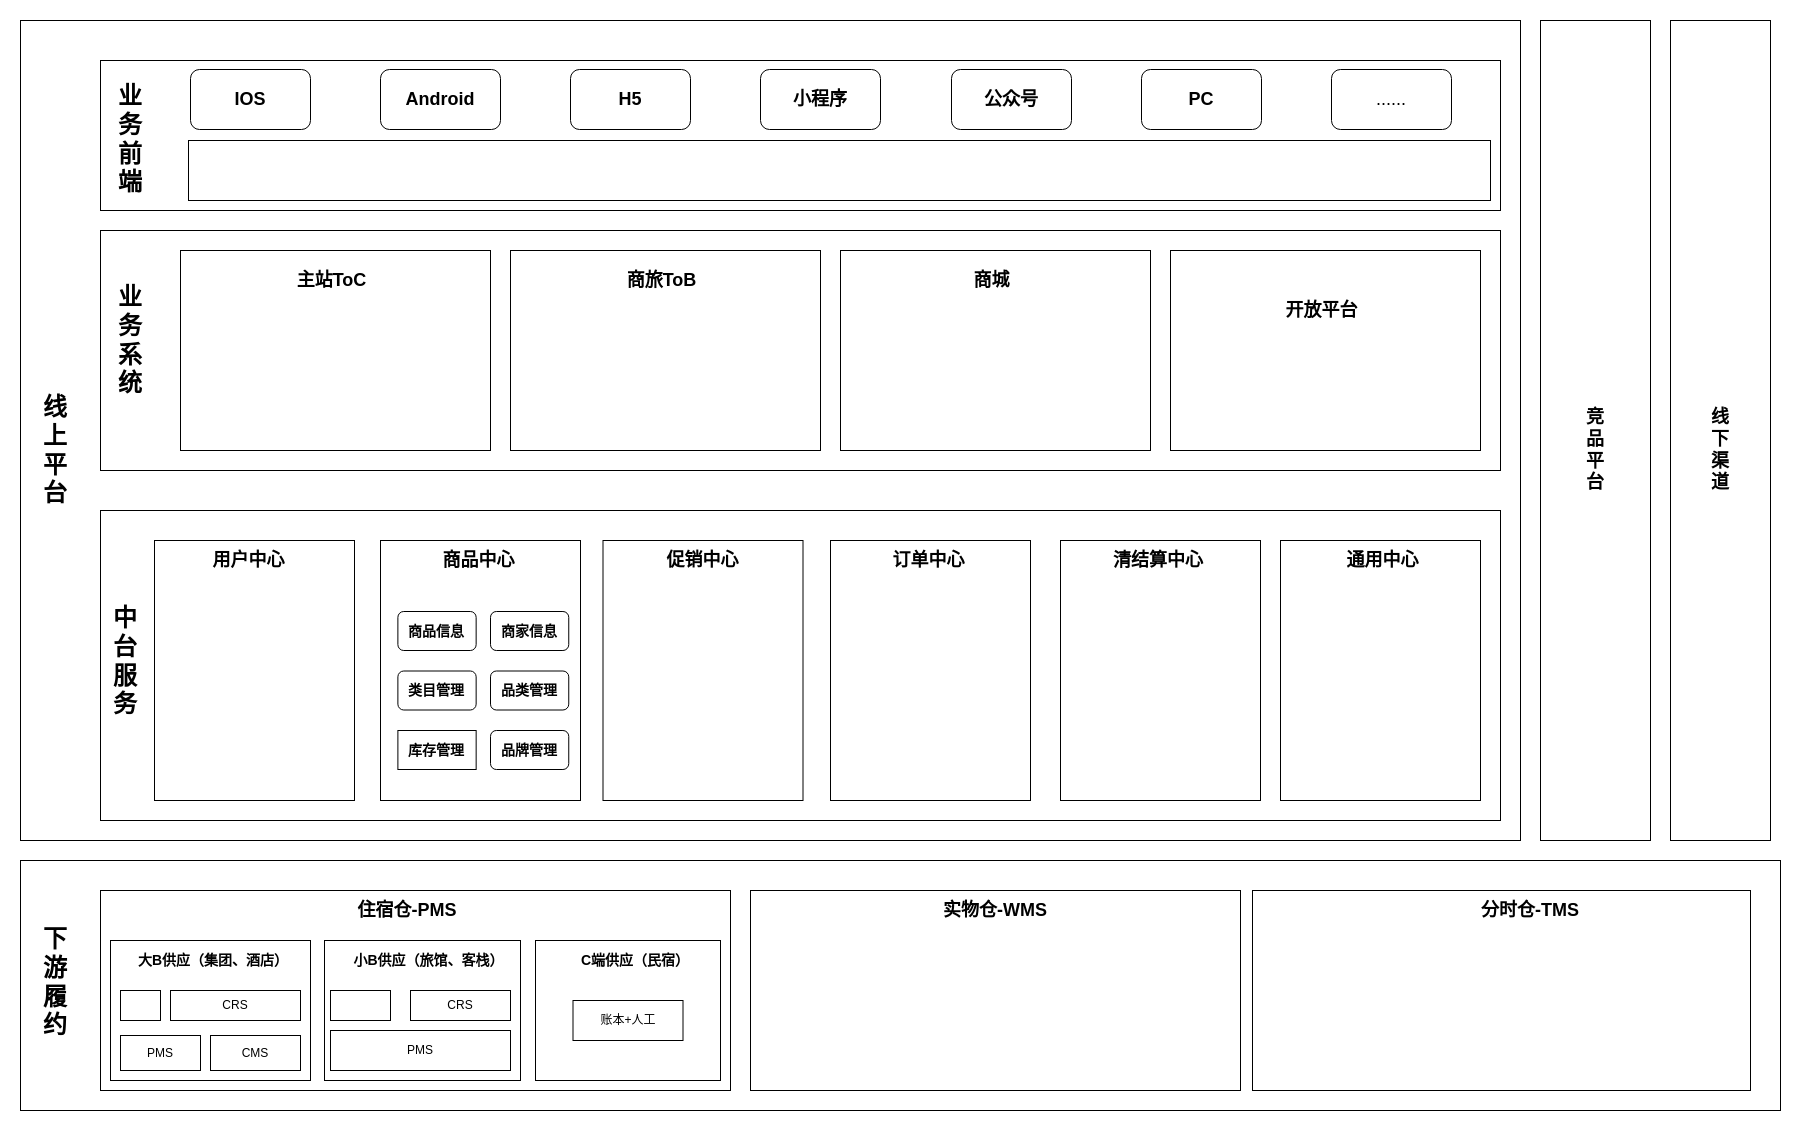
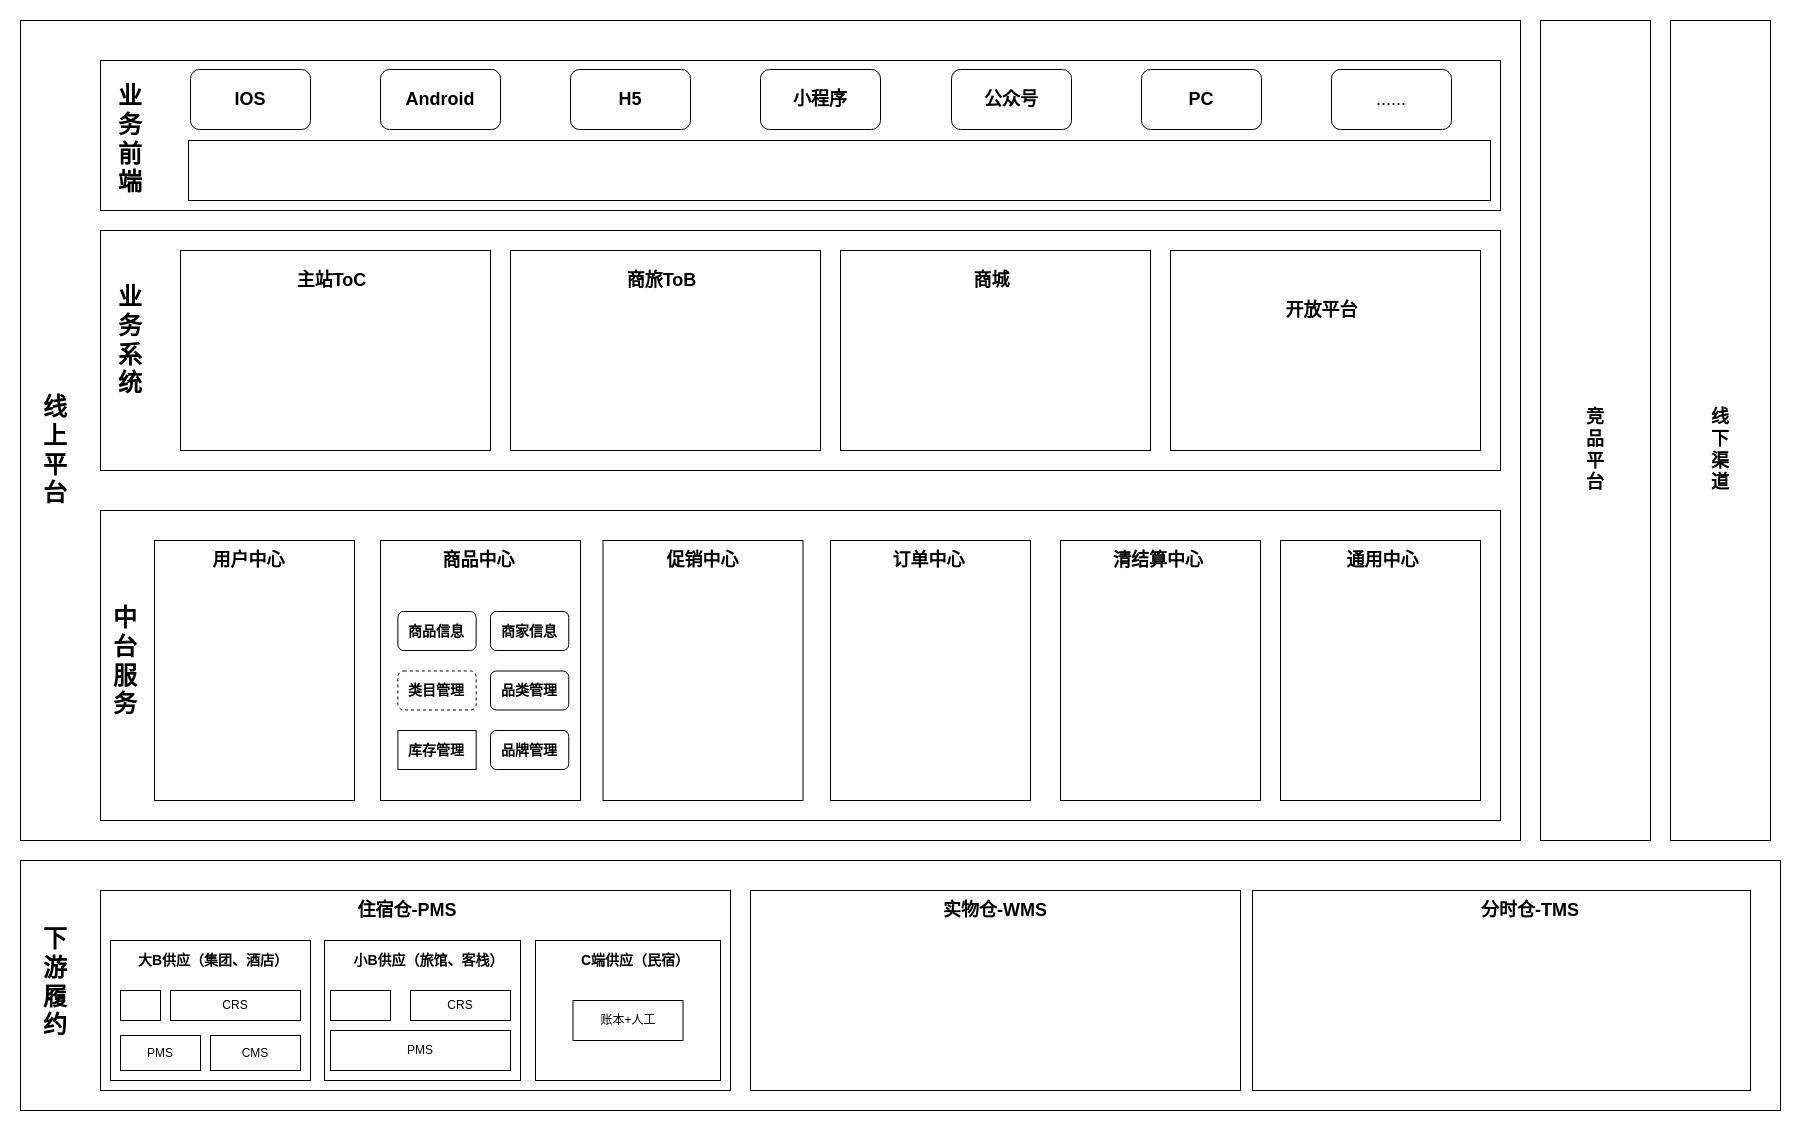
(437, 691) -> (437, 691)
